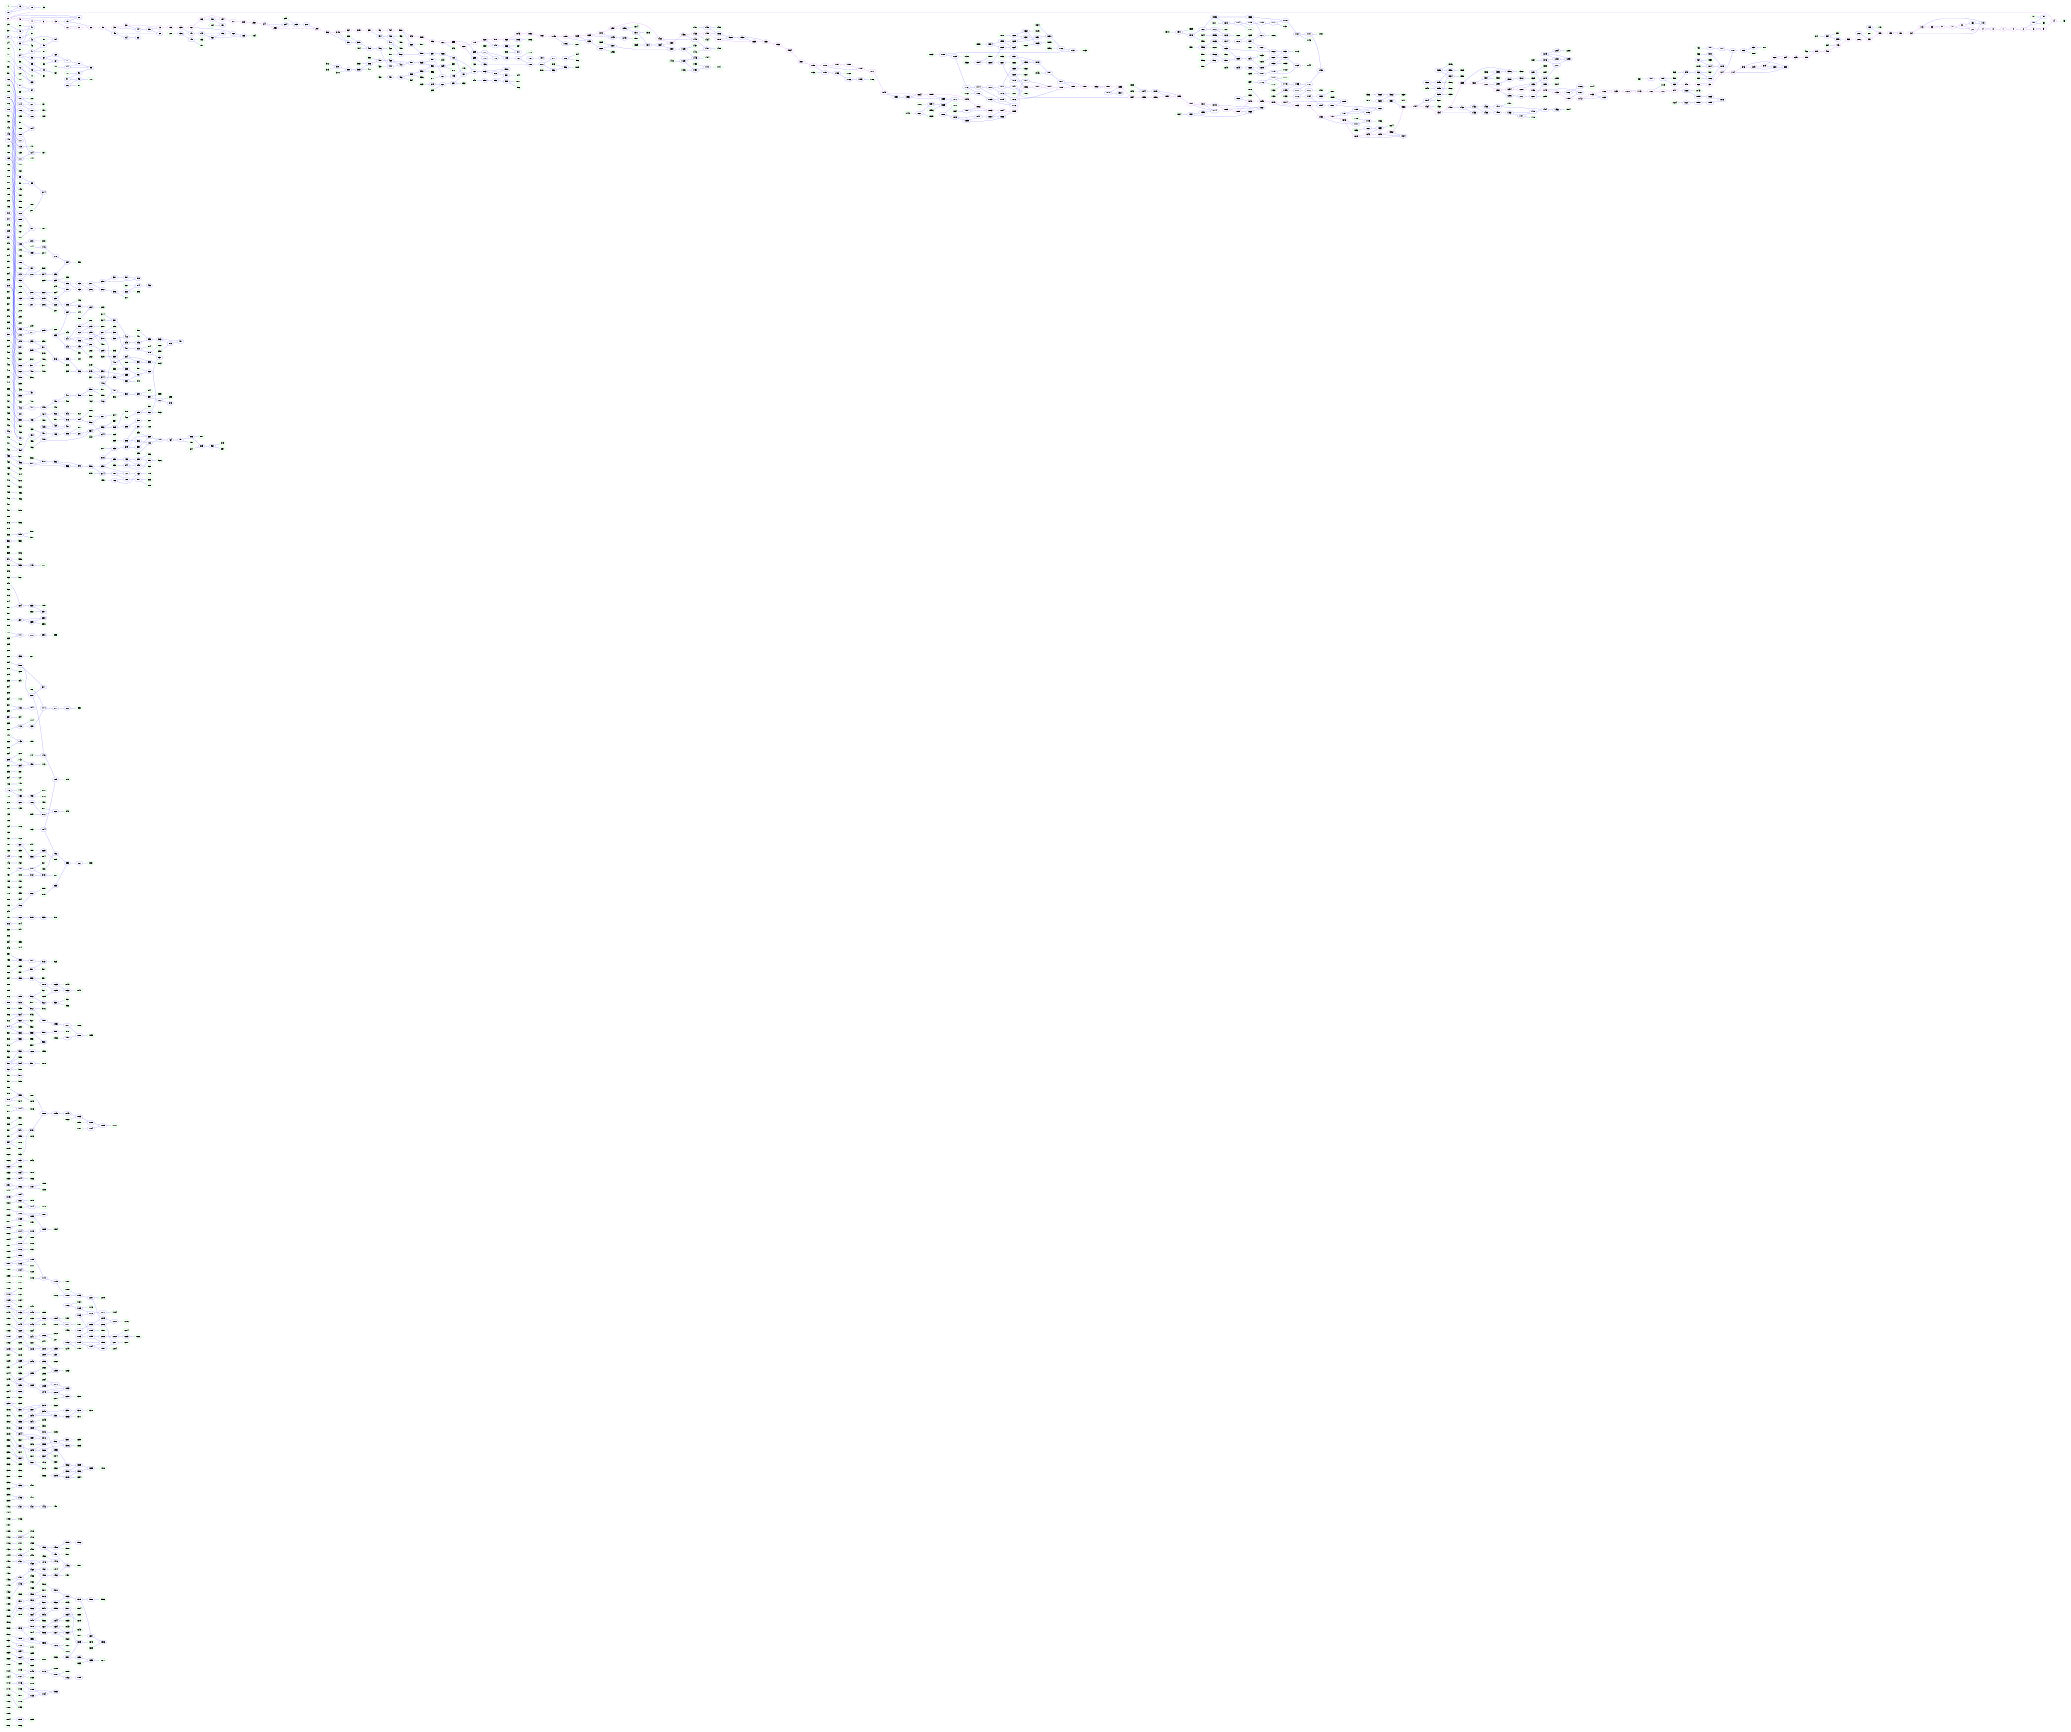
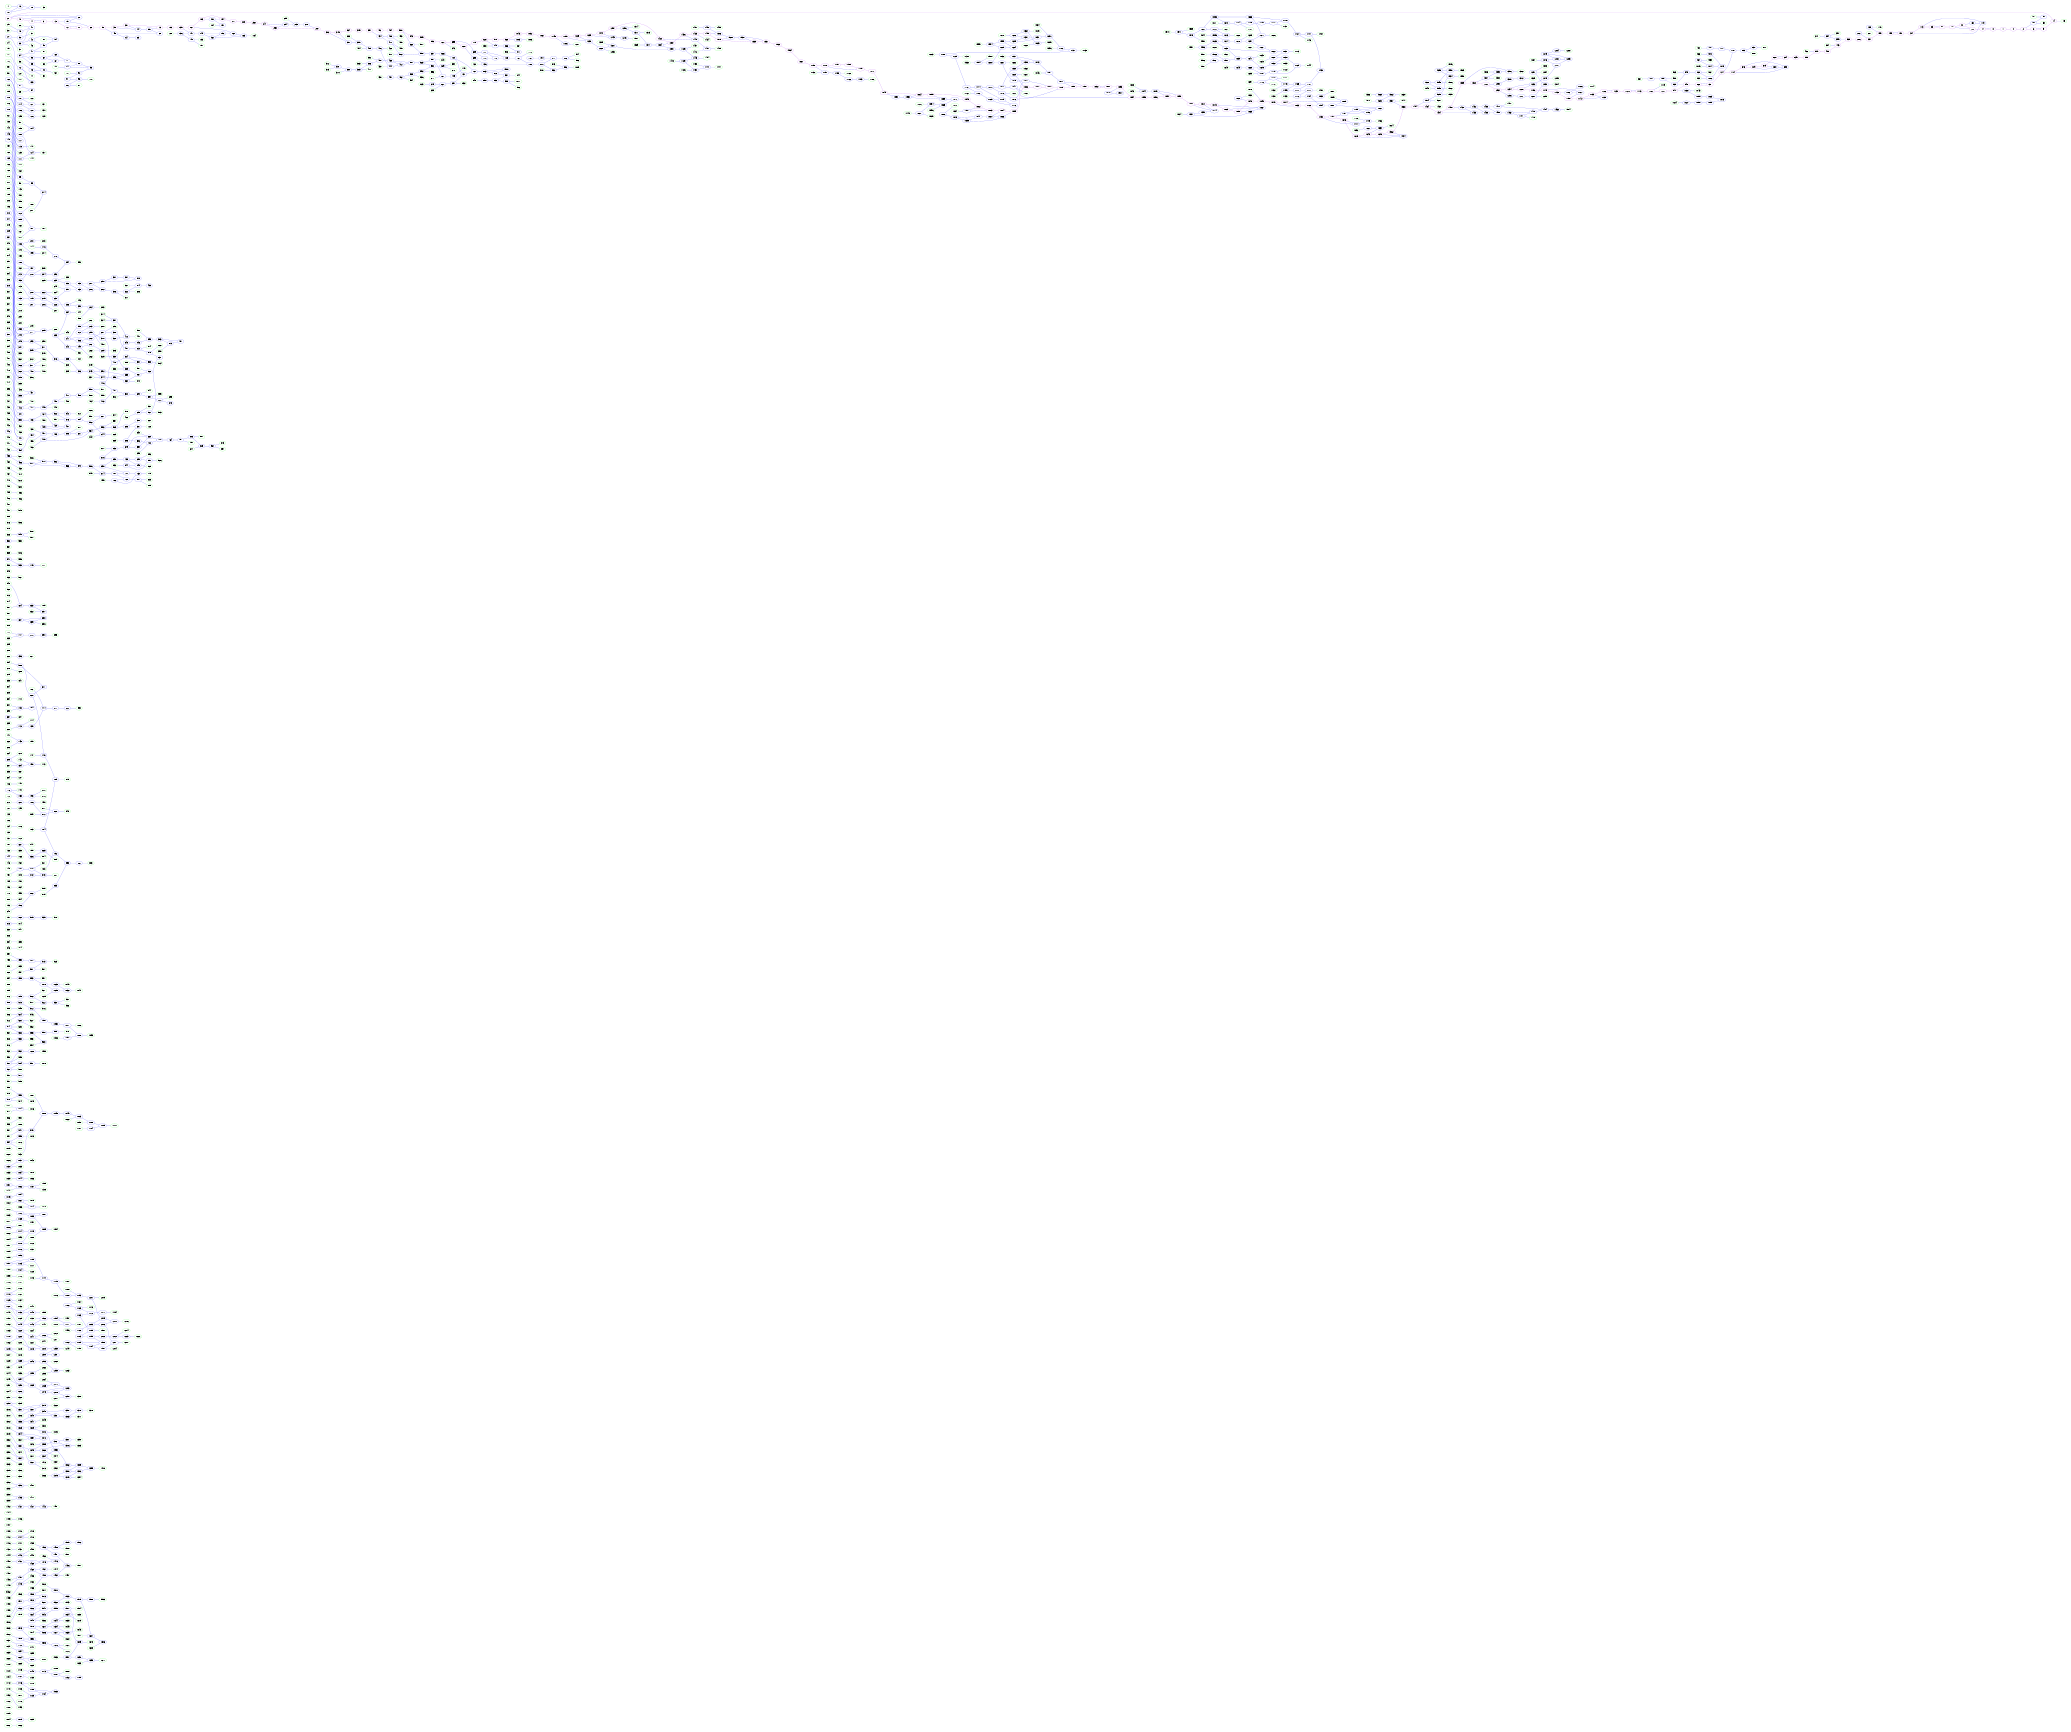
(8, 1592) -> (8, 1592)
